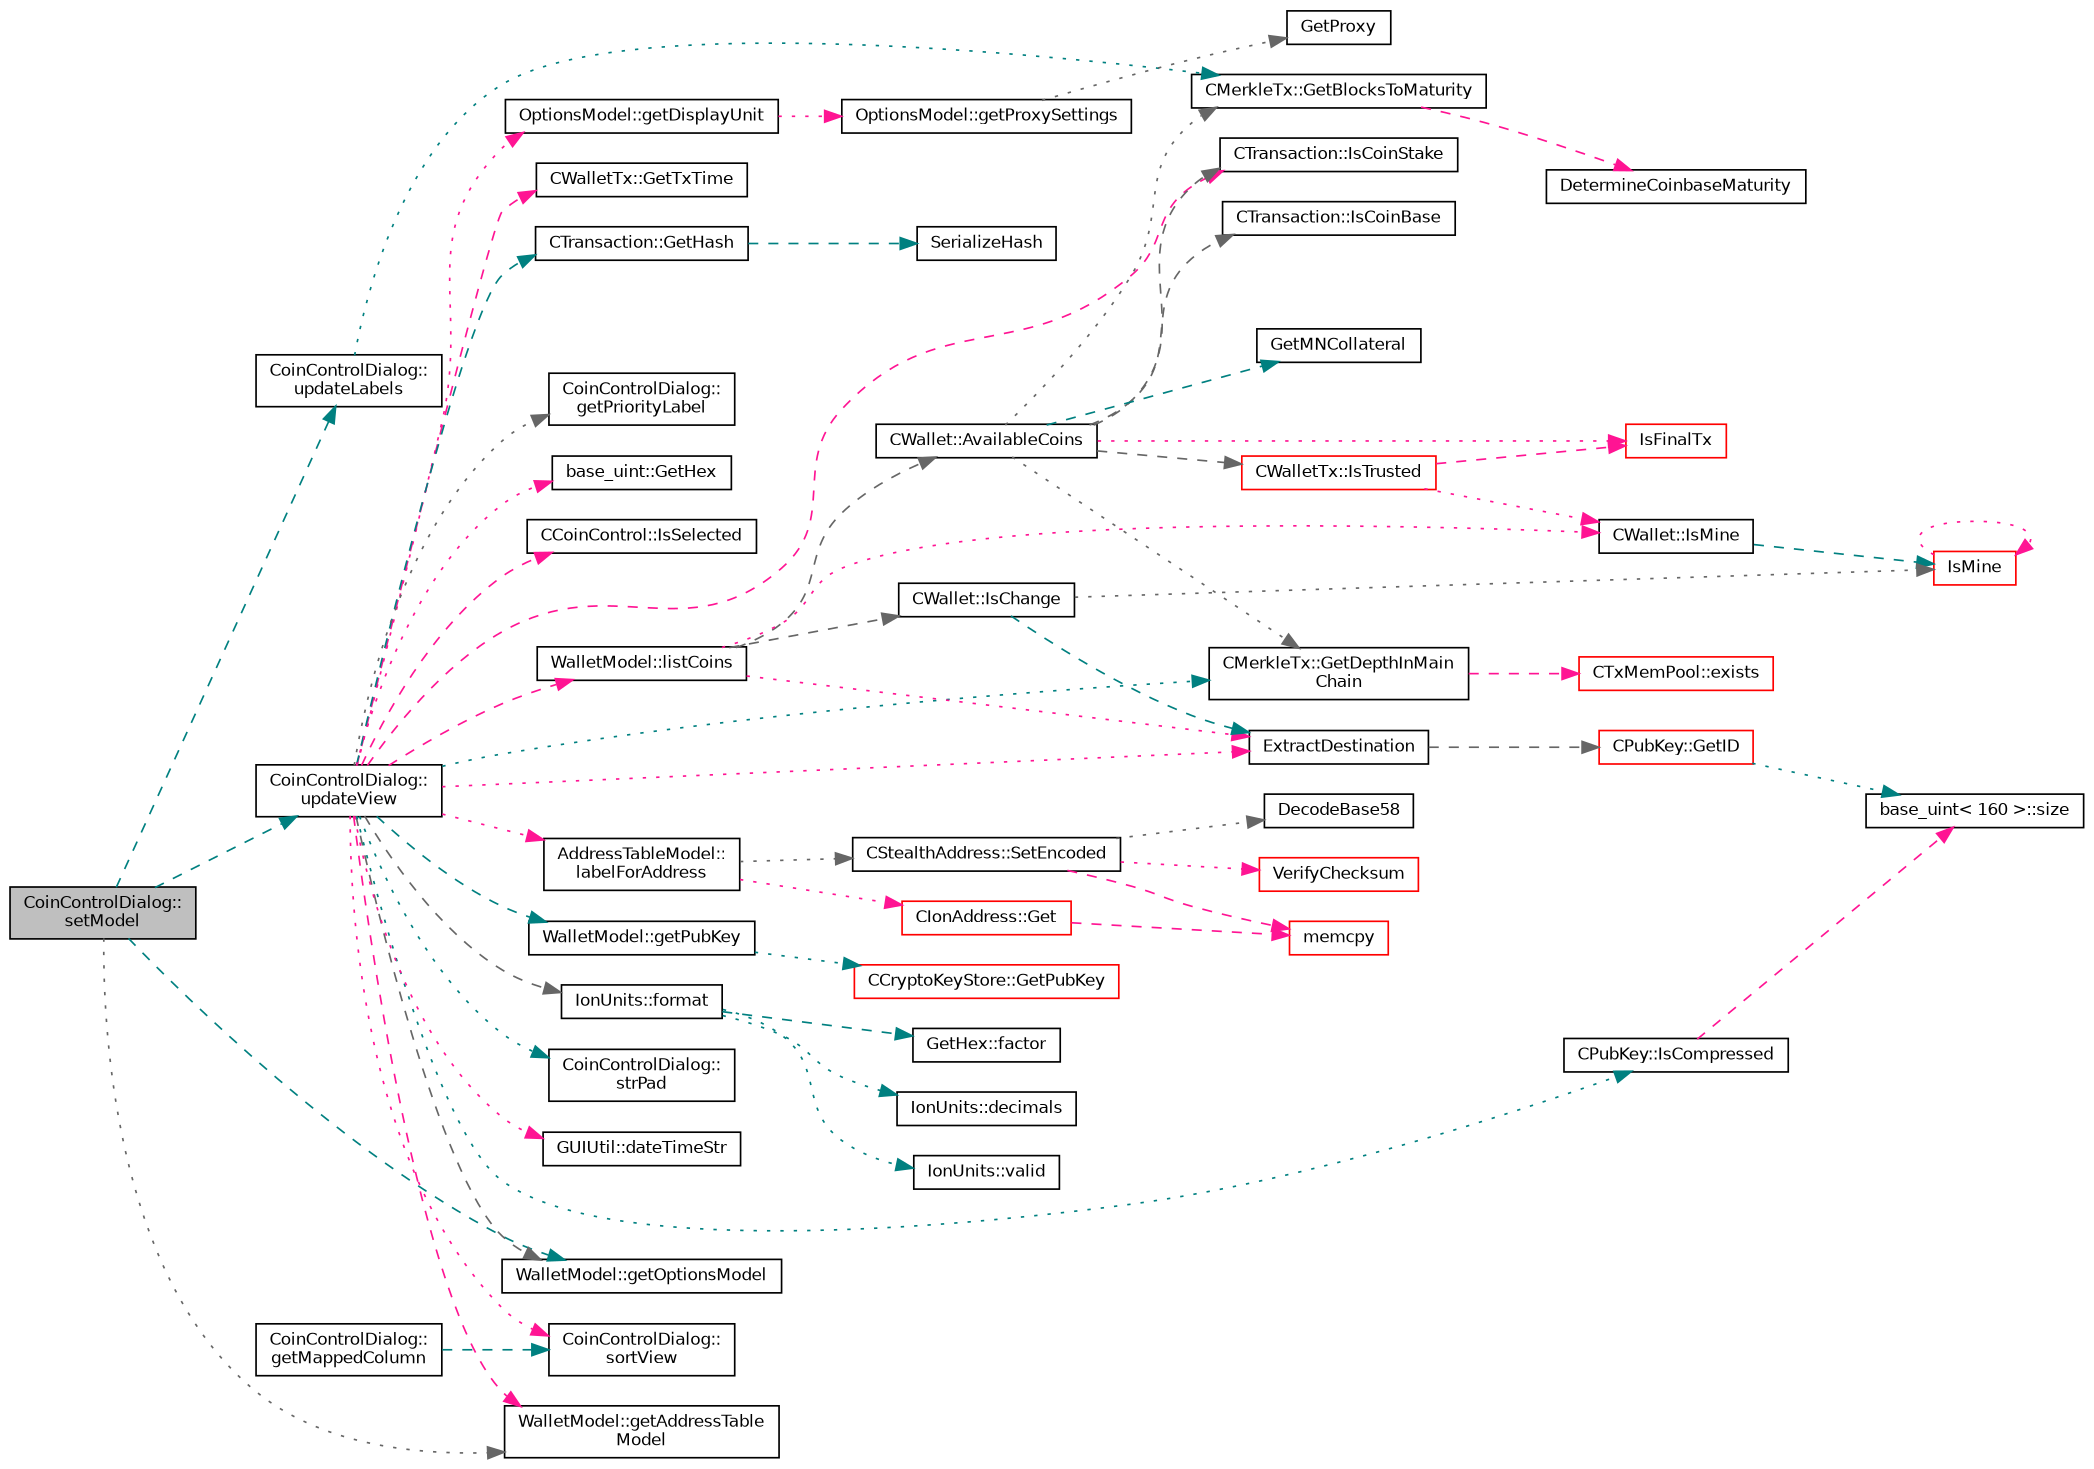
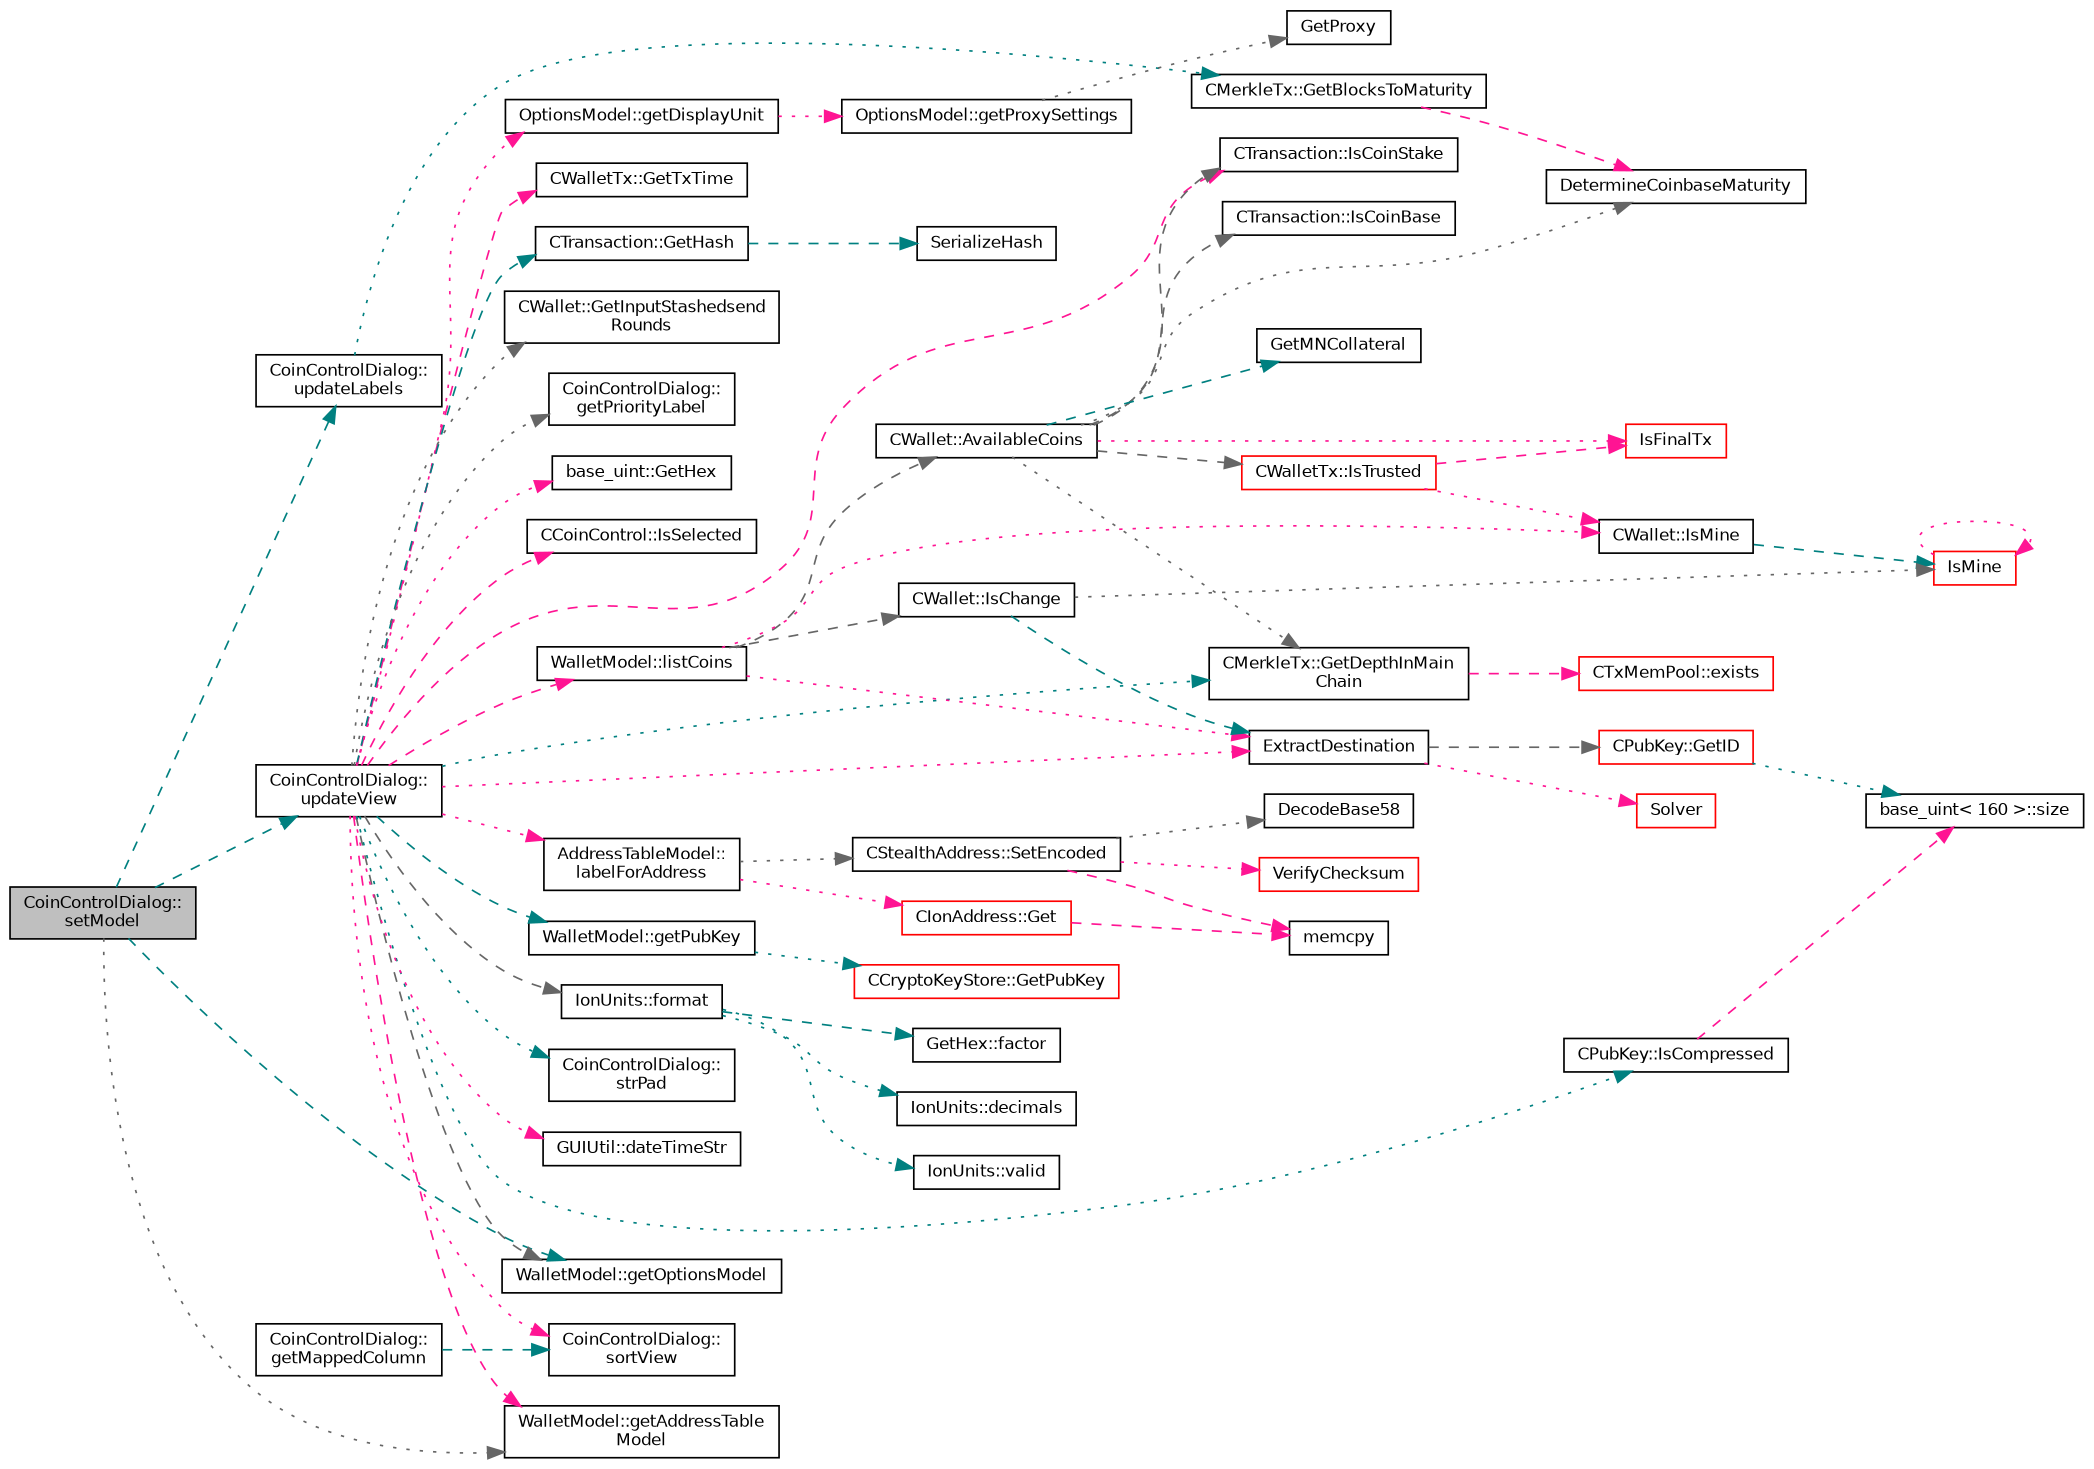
(1117, 298) -> (1321, 268)
none -> (642, 317)
none -> (1676, 811)
(1339, 938) -> (1339, 938)
